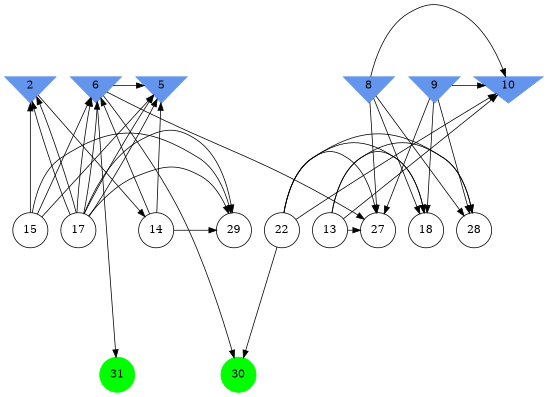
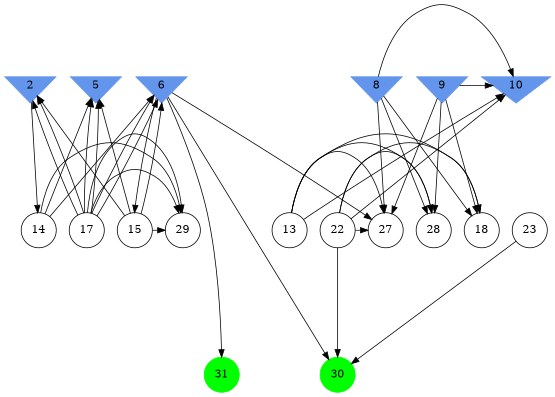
(125, 86) -> (145, 146)
none -> (530, 230)
